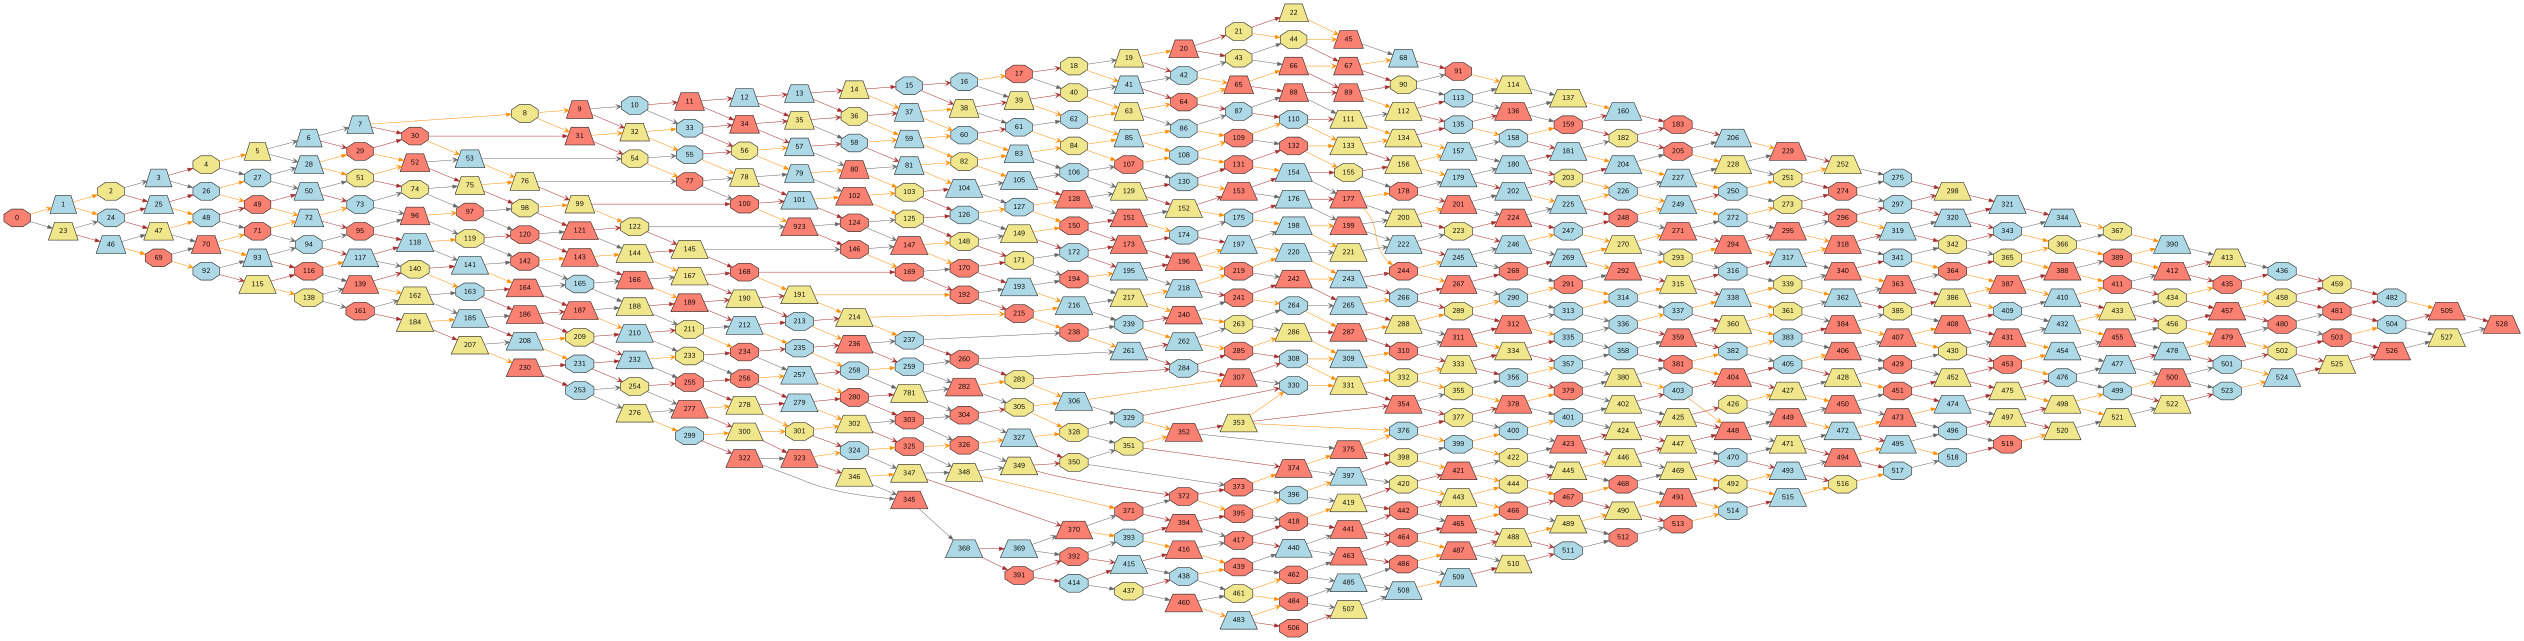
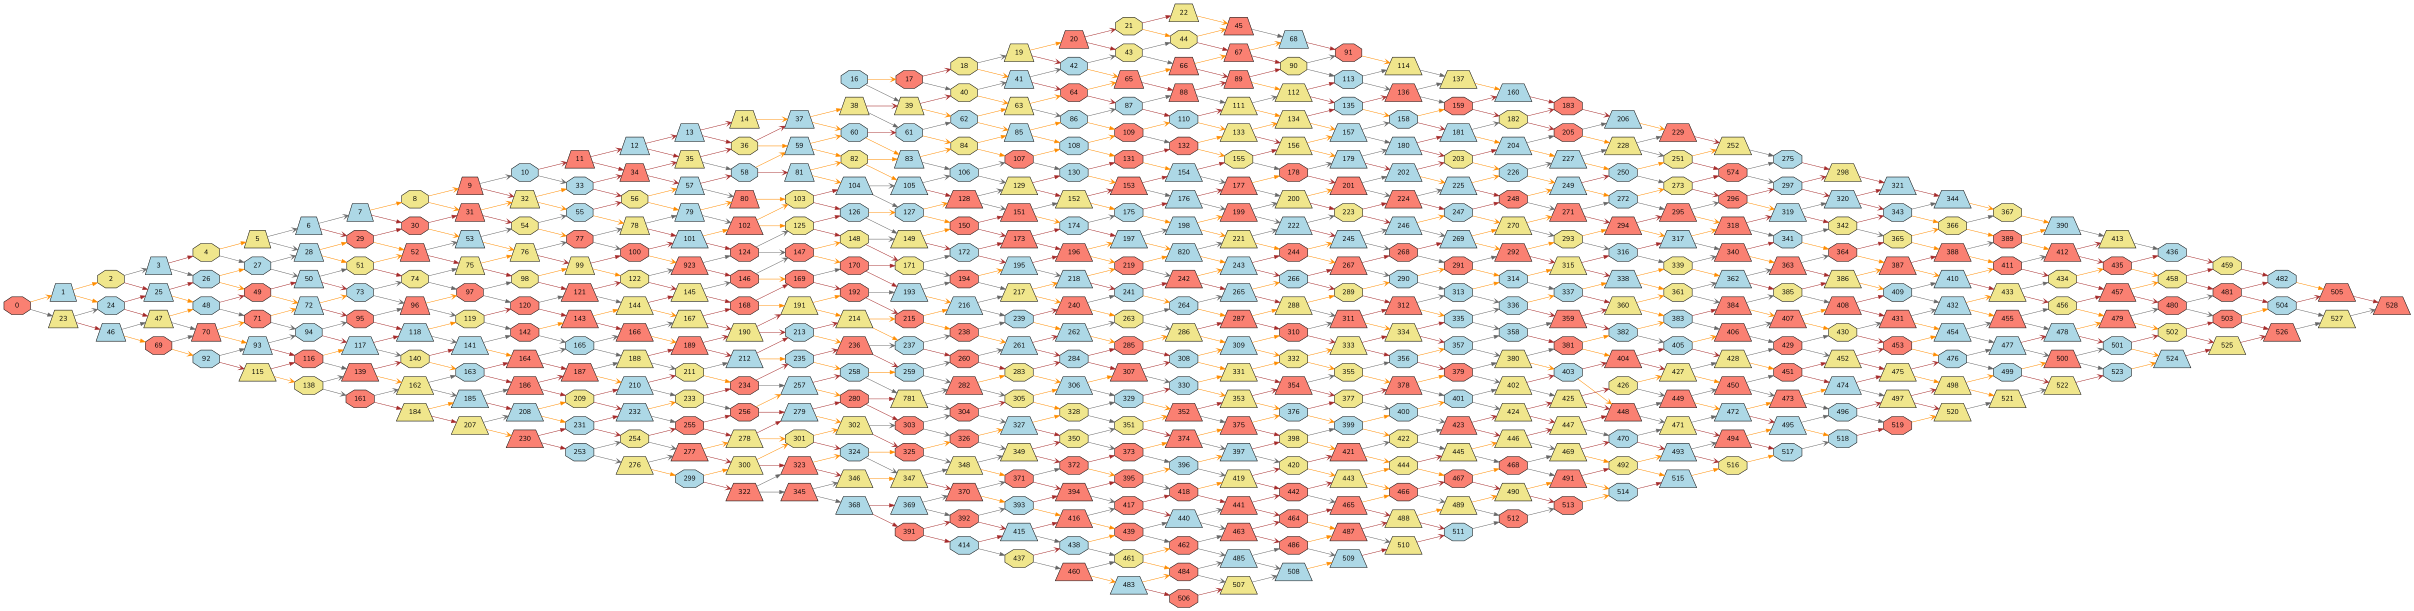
(909, 86) -> none
(879, 168) -> none
(1843, 191) -> (1733, 173)
(1375, 231) -> (1265, 245)
(909, 246) -> (799, 252)
(1294, 252) -> (1184, 252)
(1239, 298) -> (1129, 292)
(1265, 405) -> (1209, 392)
(882, 489) -> (823, 486)
